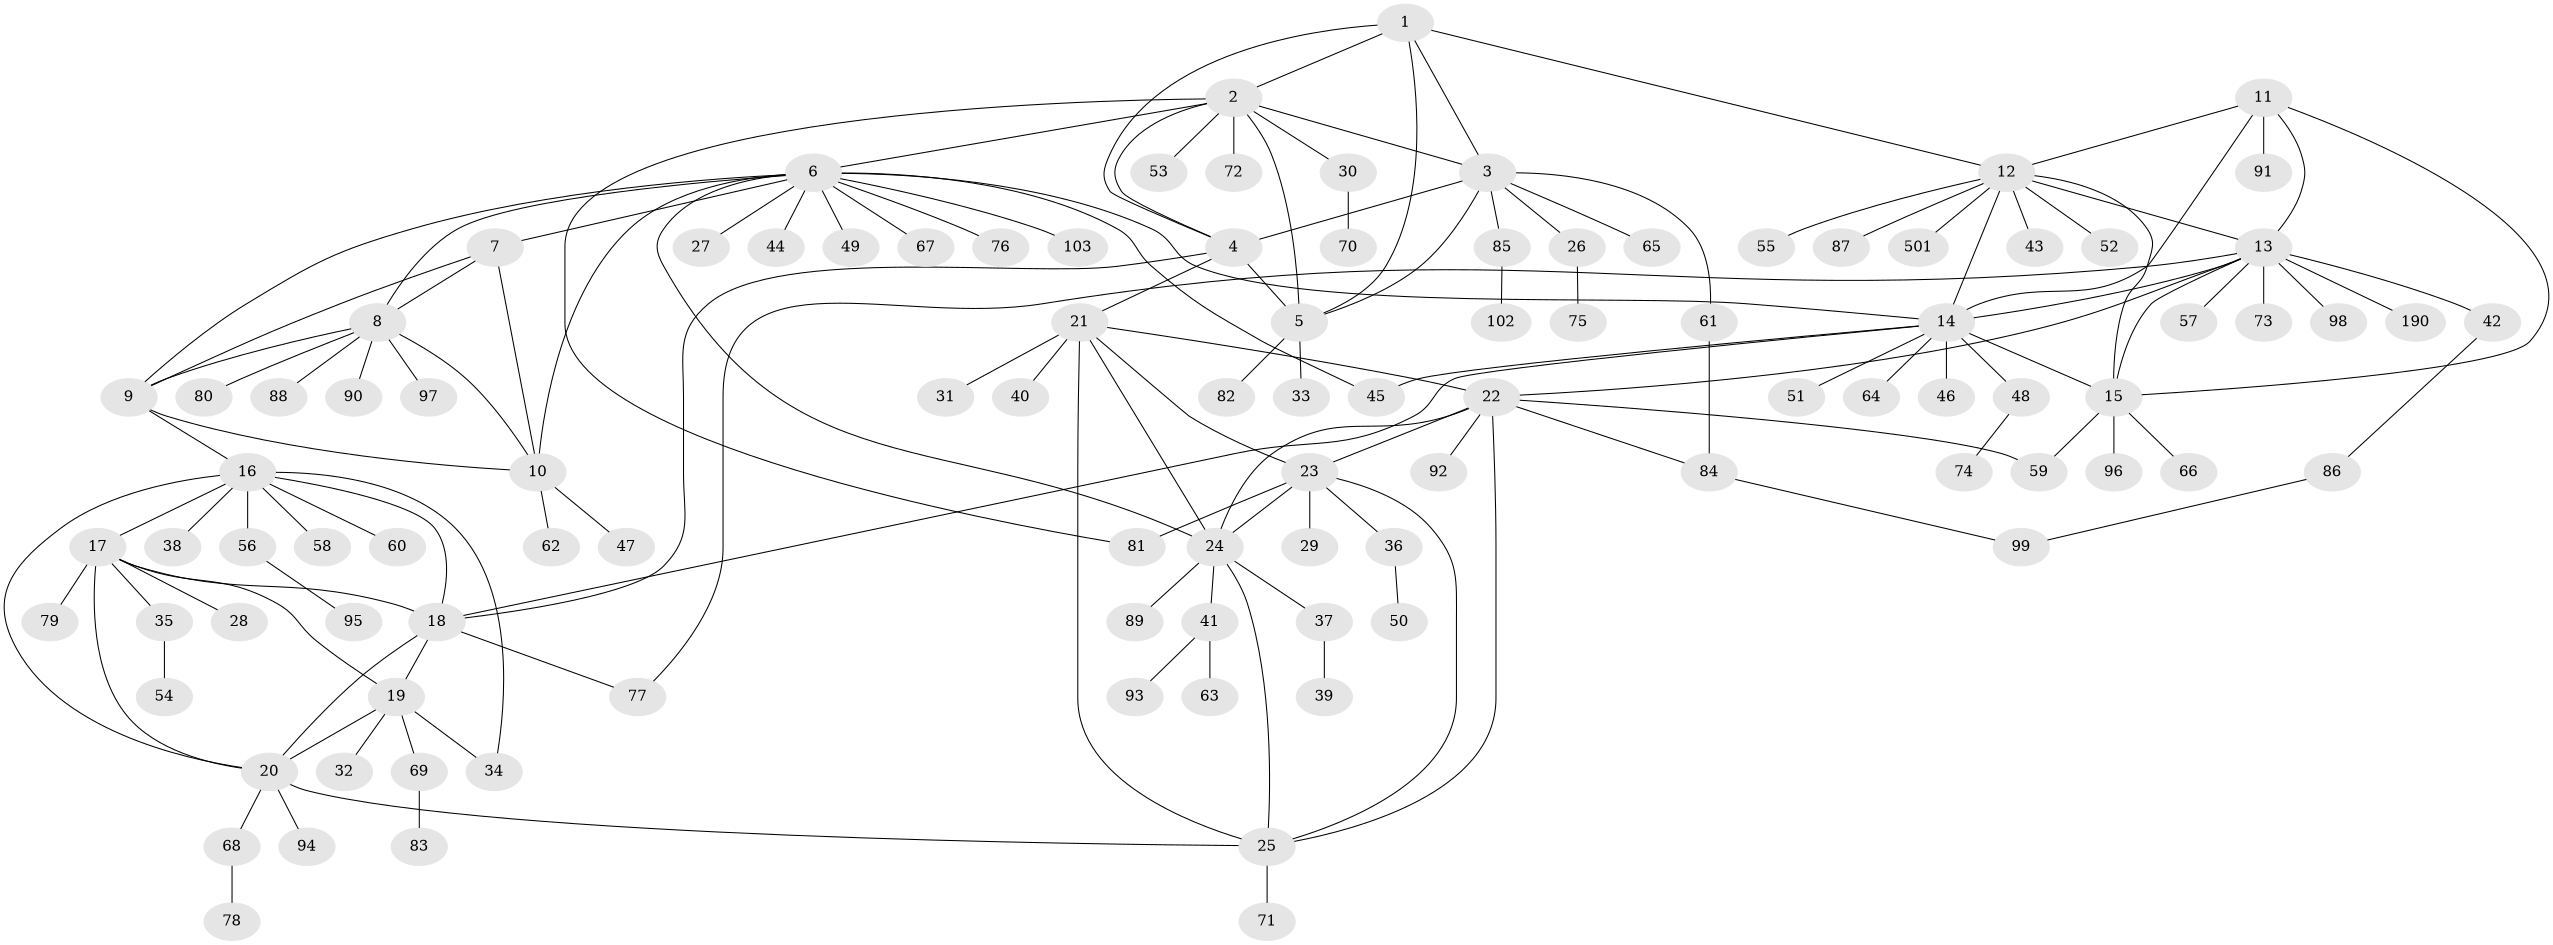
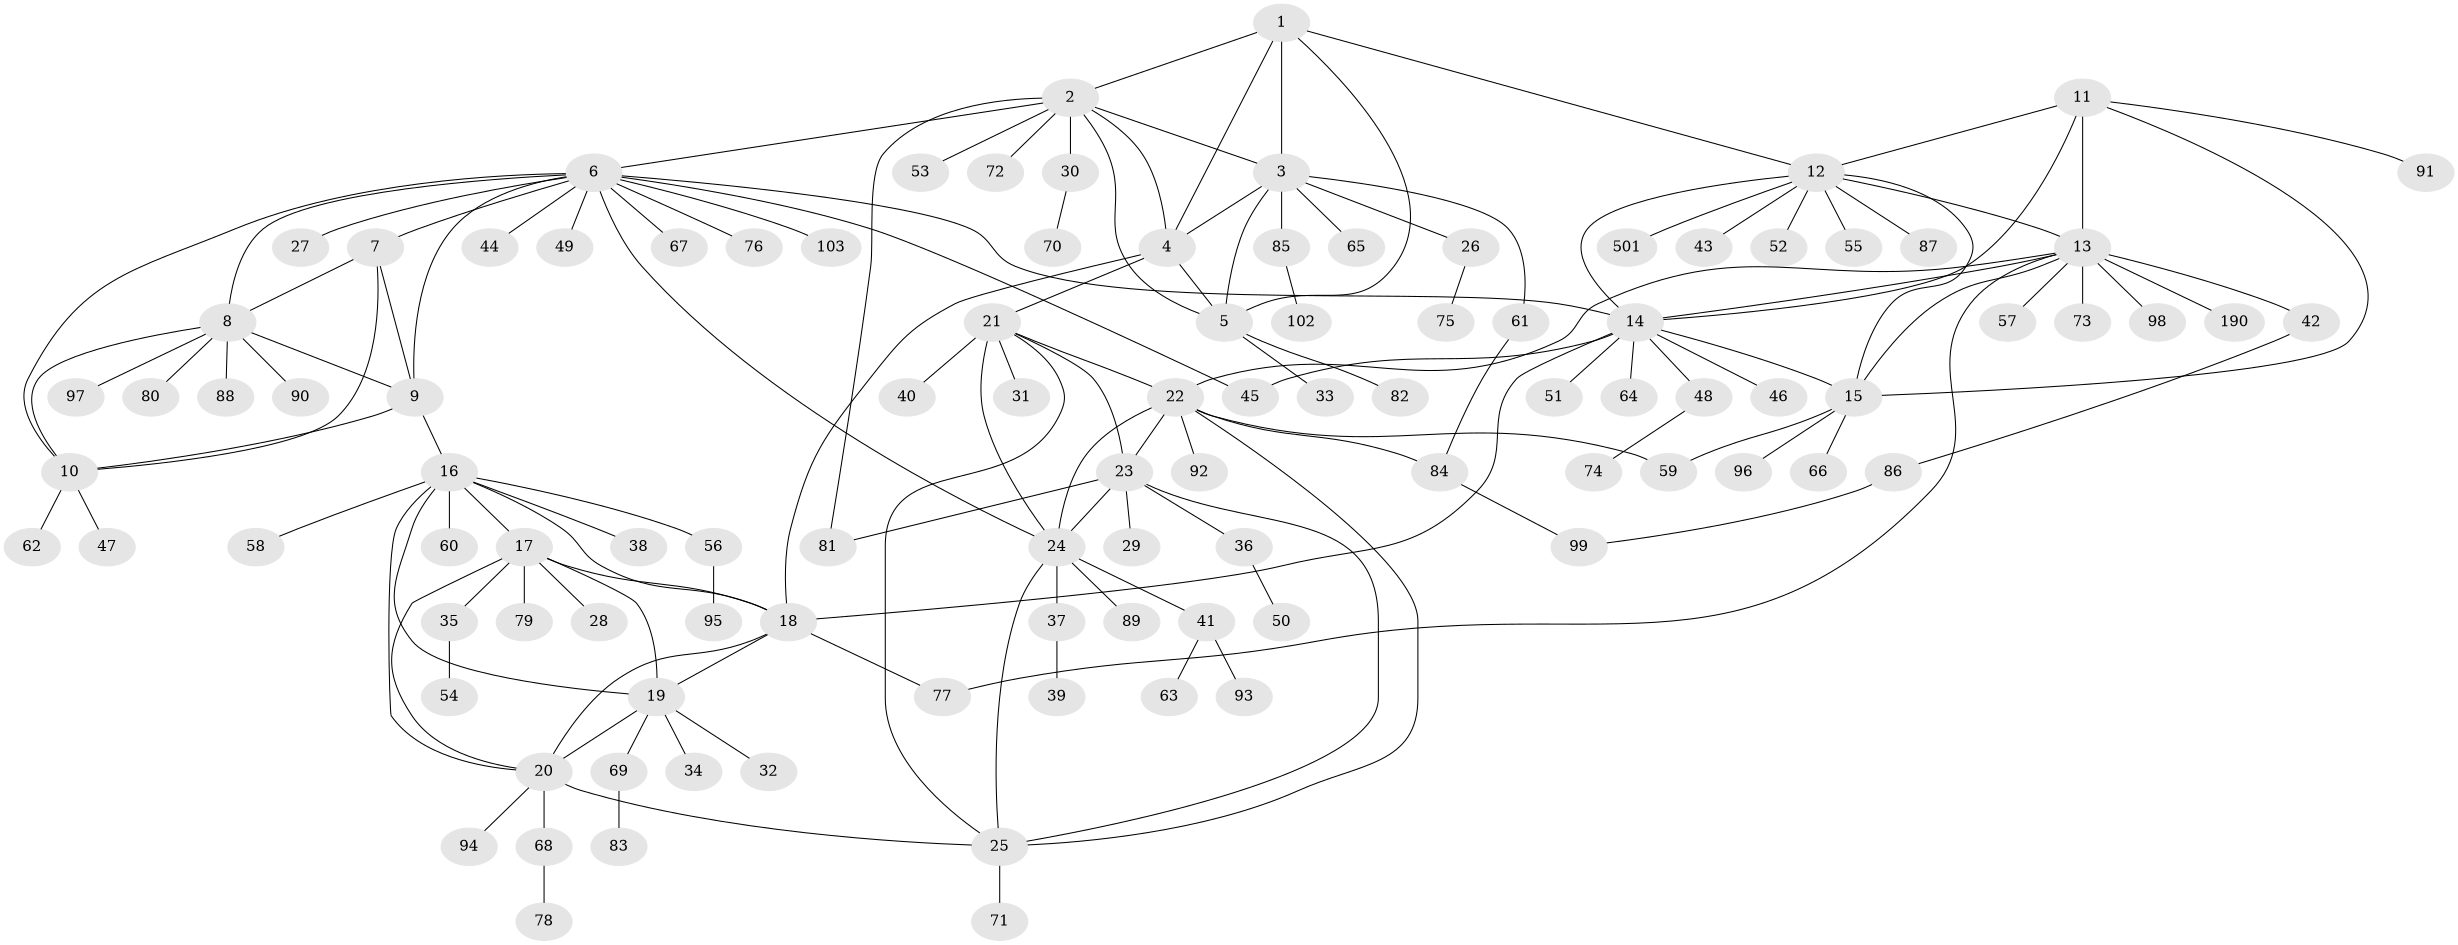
(469, 546) -> (437, 657)
